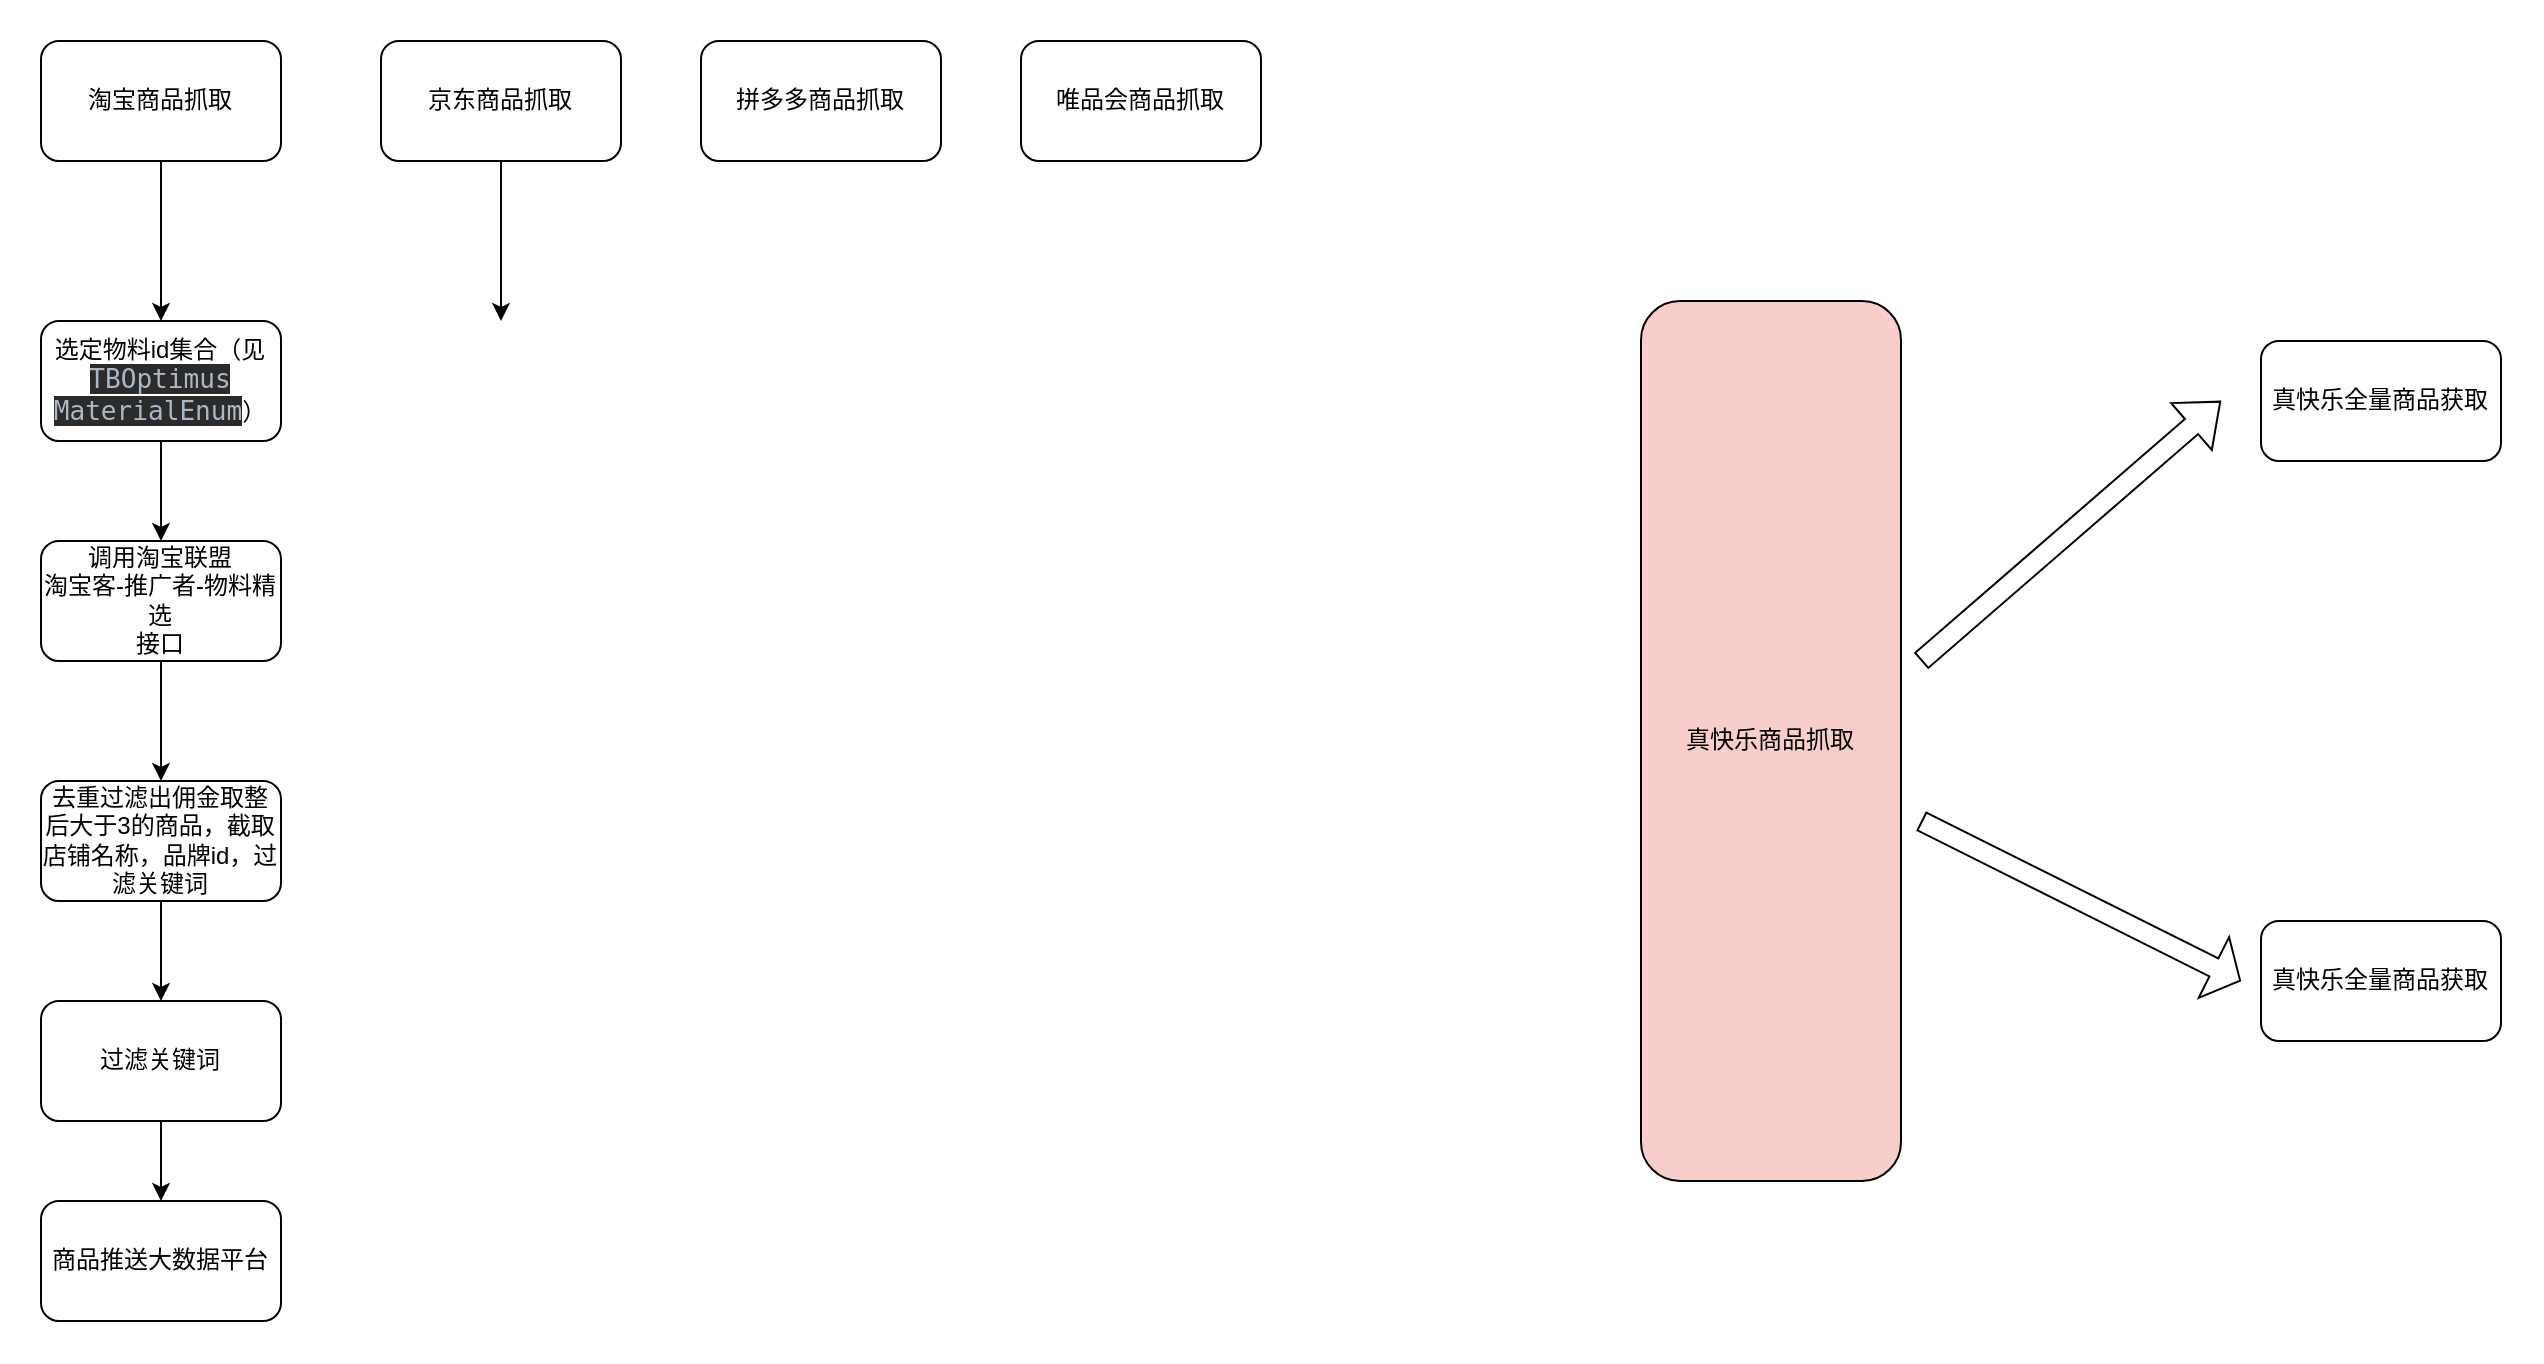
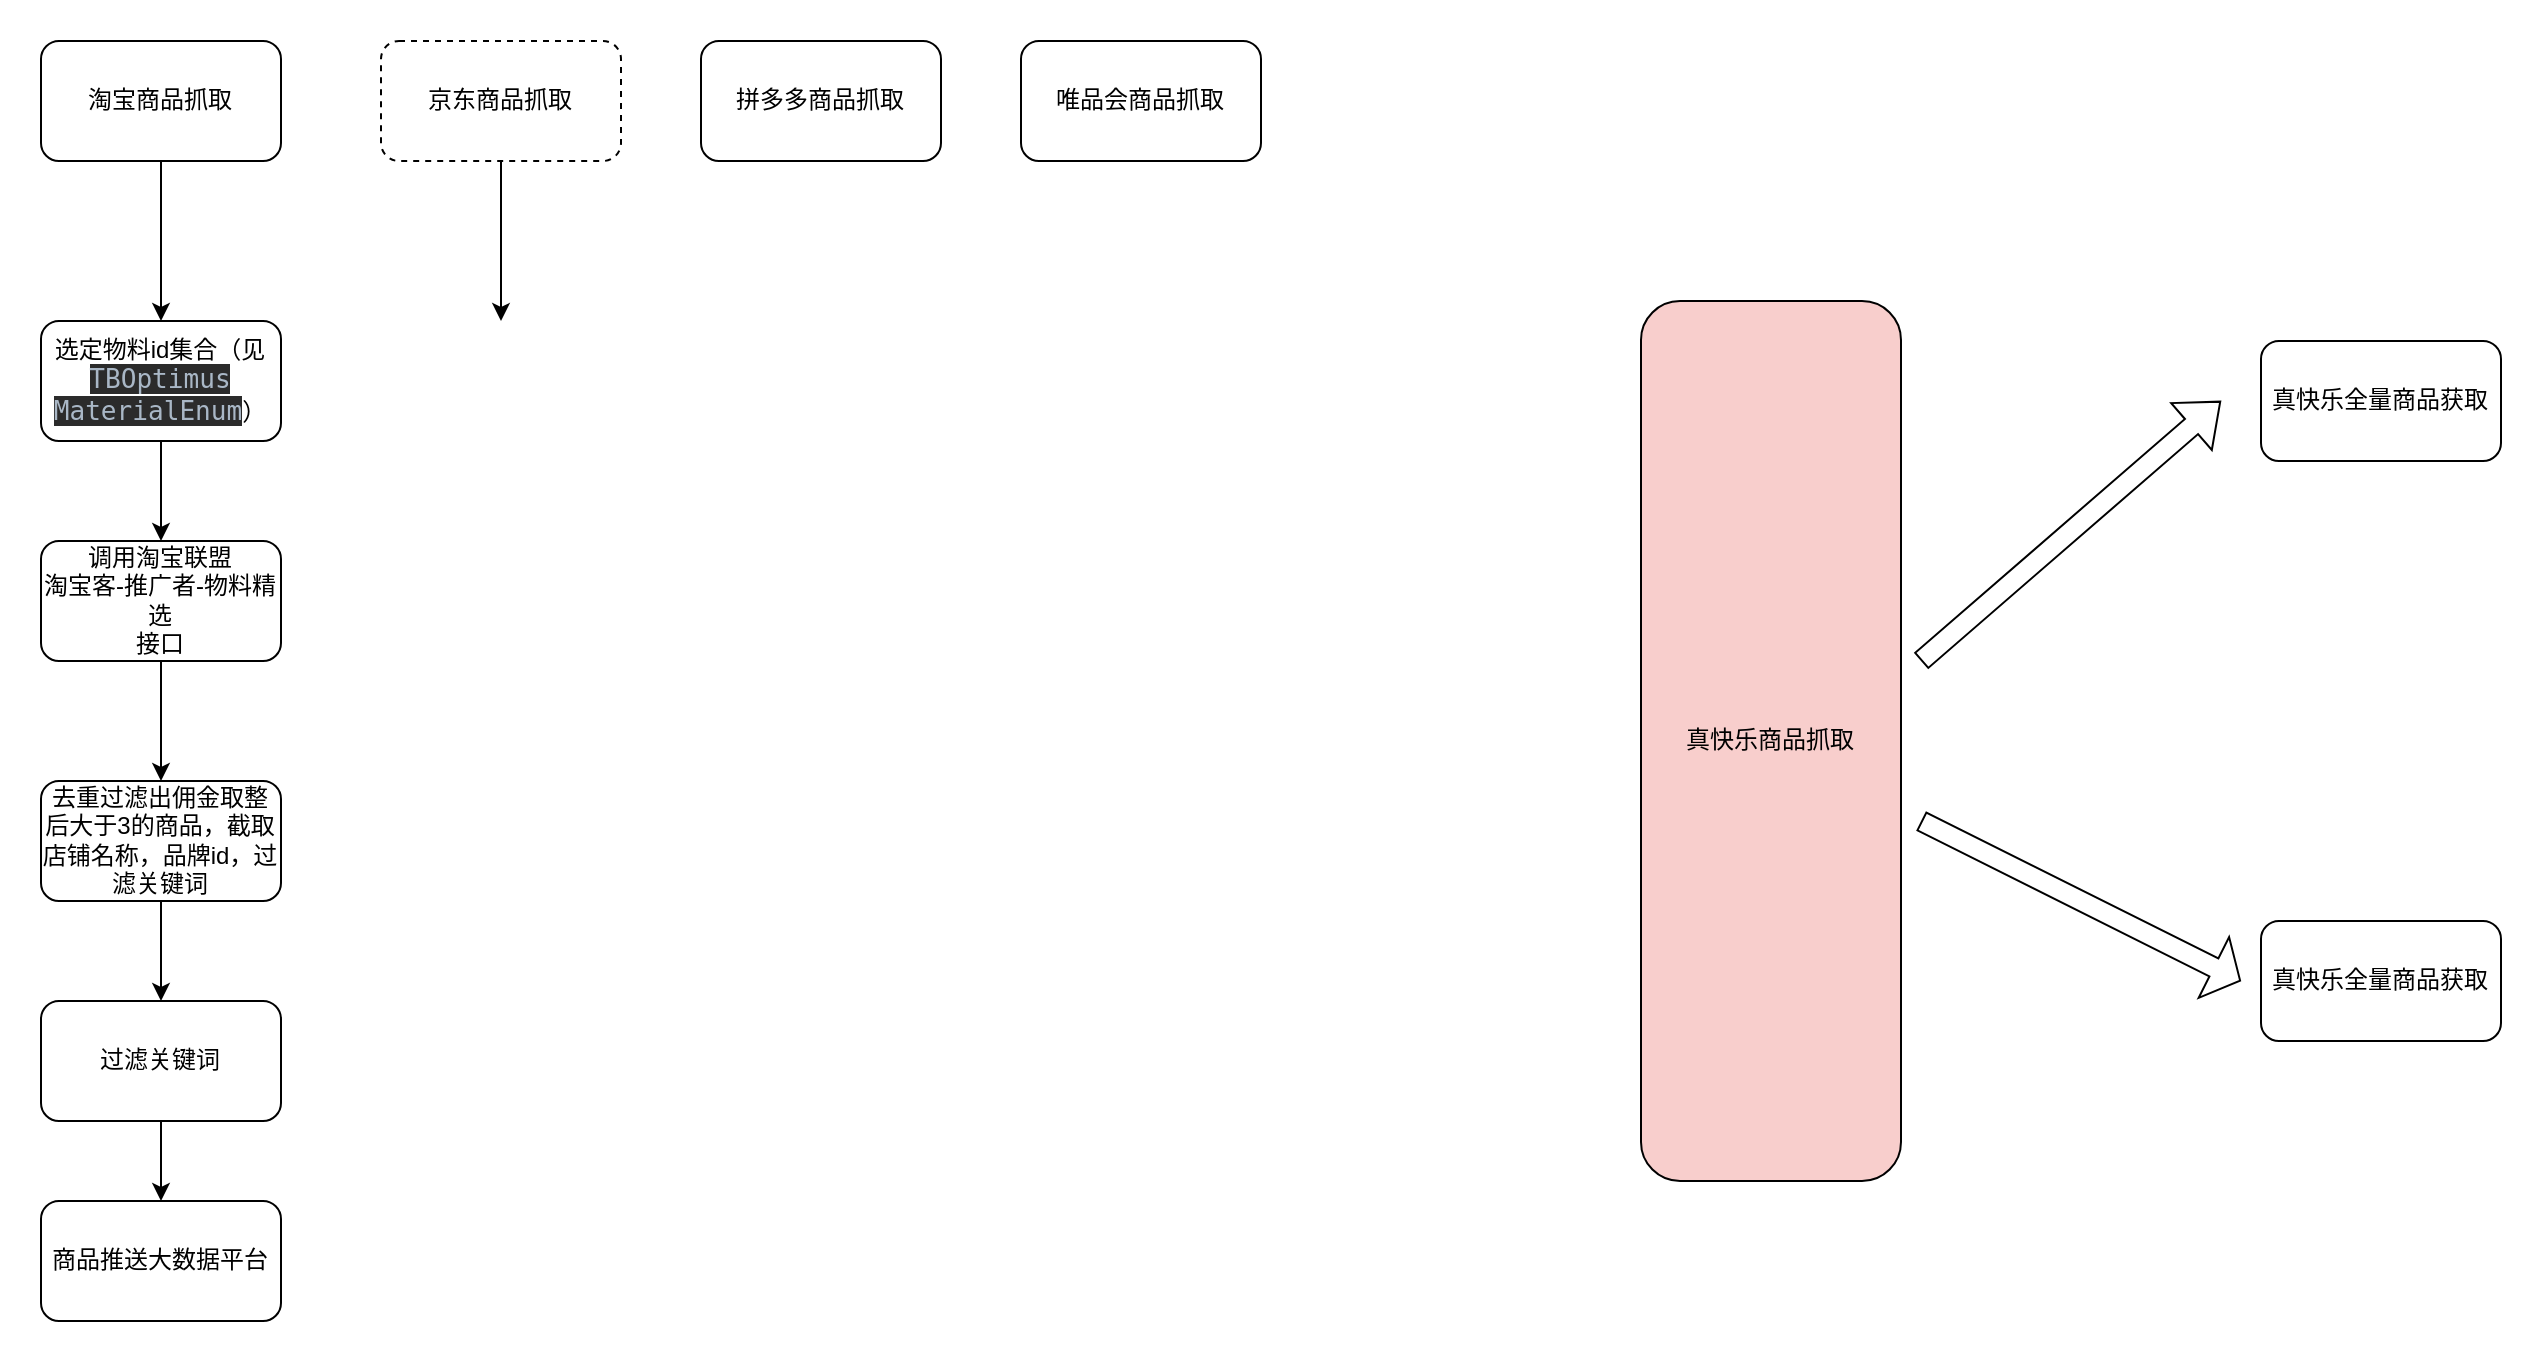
(501, 101) -> (501, 101)
